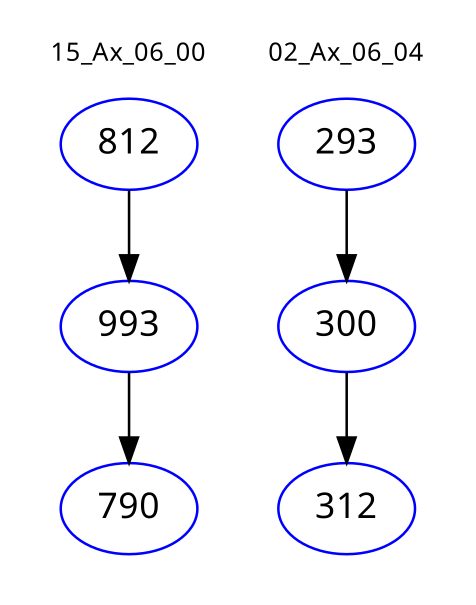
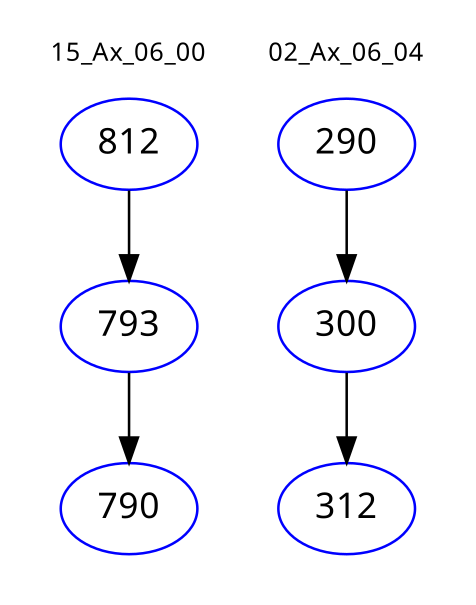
(347, 144) -> (347, 144)
(129, 326) -> (129, 326)
